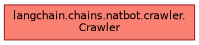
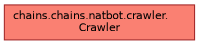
(99, 22) -> (99, 22)
